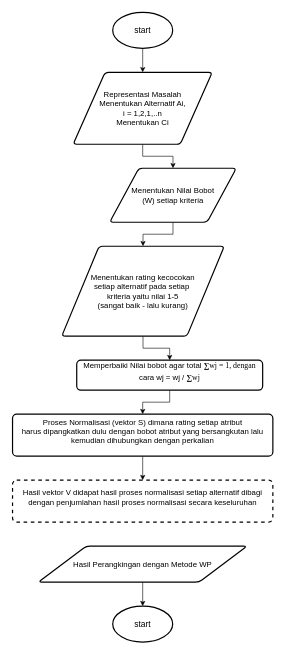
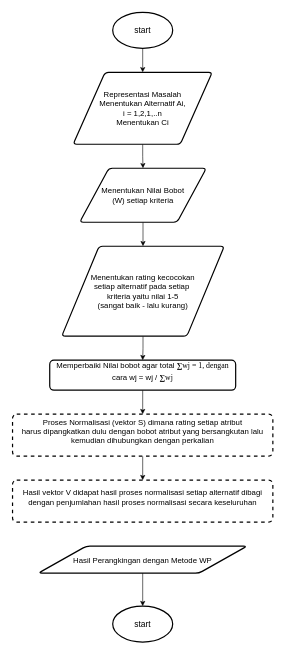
(173, 195) -> (143, 195)
(170, 375) -> (143, 375)
(143, 435) -> (143, 435)
(143, 564) -> (143, 560)
